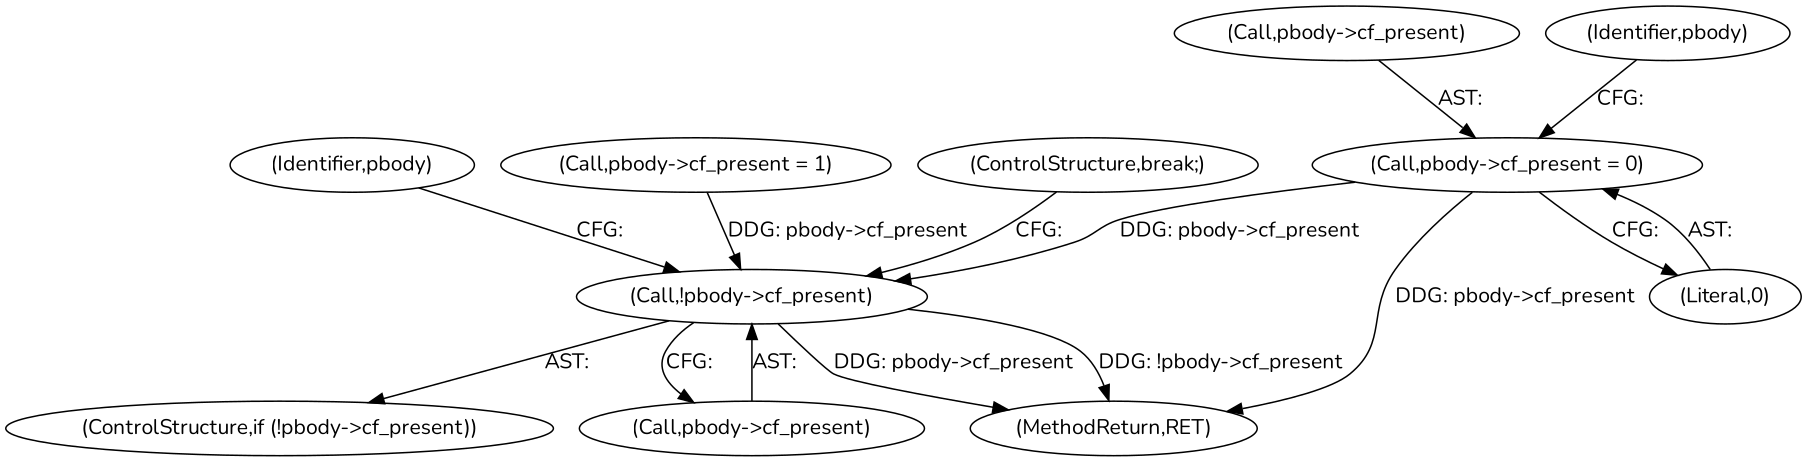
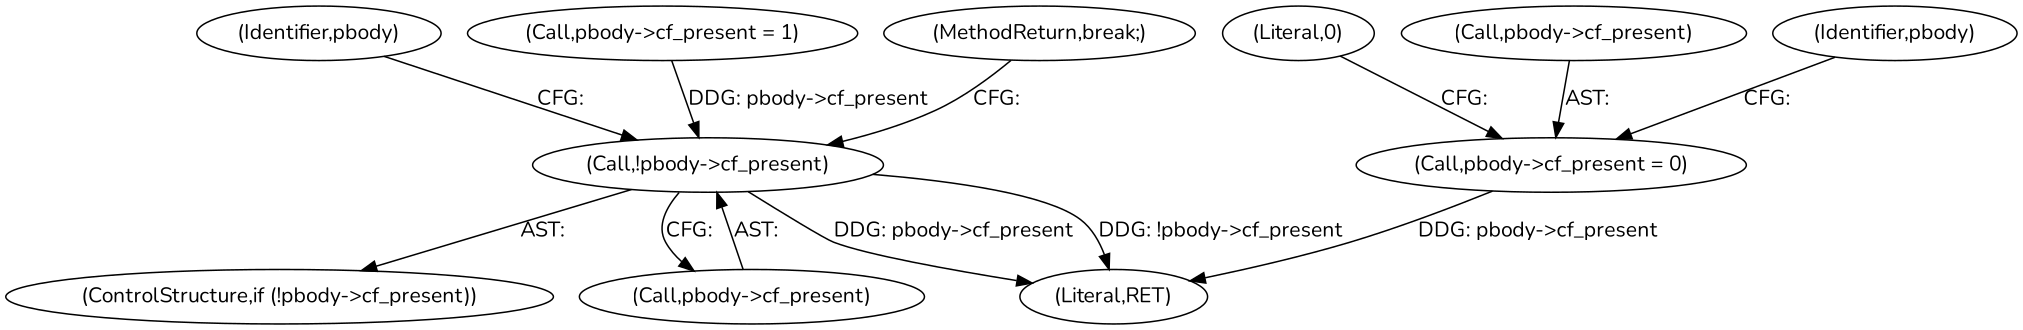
(1088, 165) -> (1040, 33)
(1129, 217) -> none
(1713, 231) -> (1467, 99)
(1599, 234) -> none
(1114, 428) -> (1114, 297)
